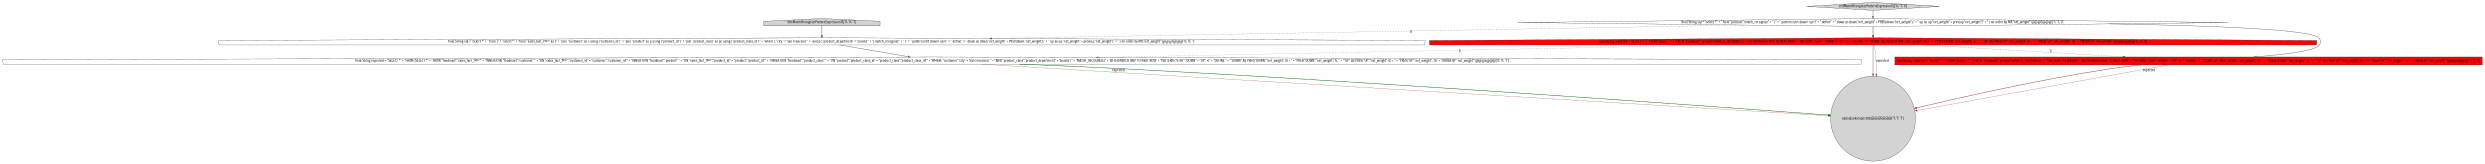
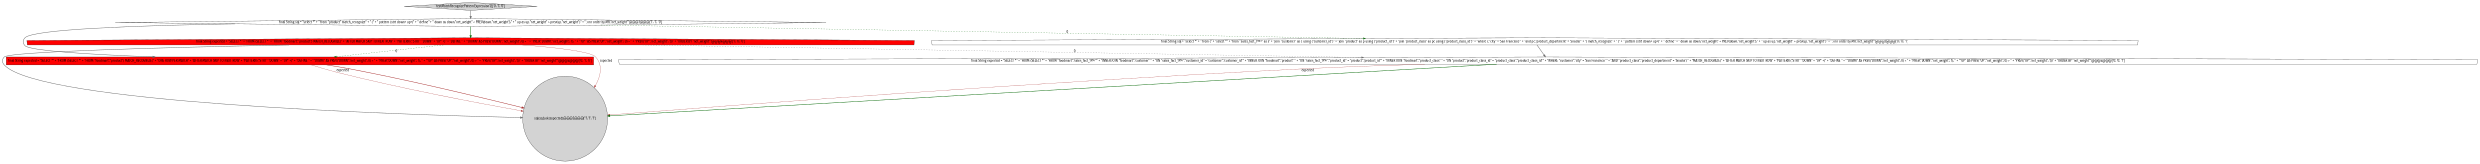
(822, 23) -> none
